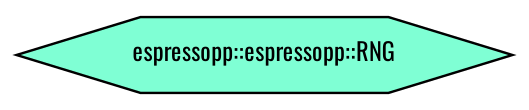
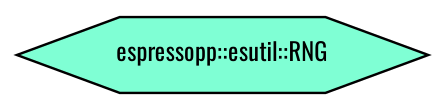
(264, 55) -> (223, 55)
